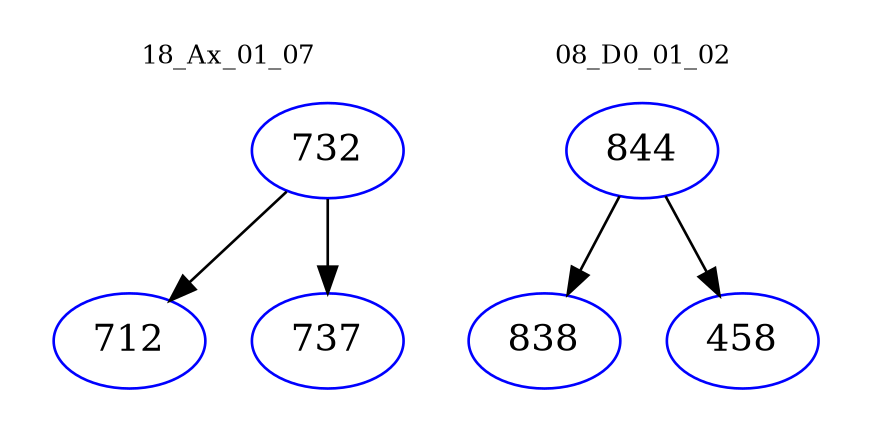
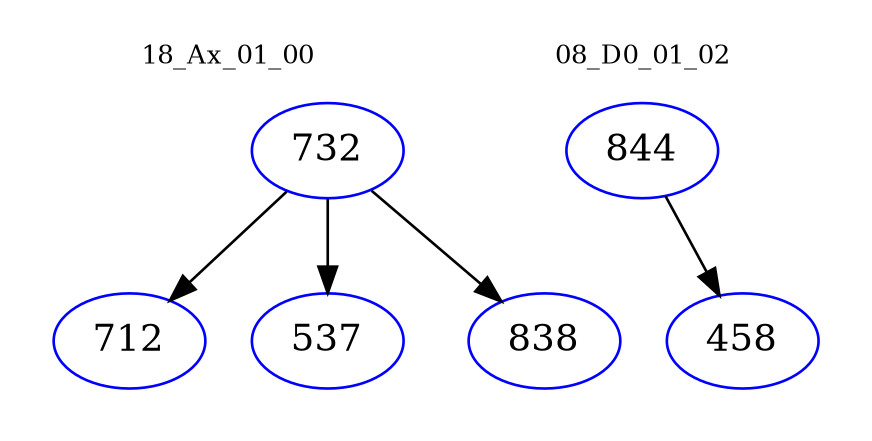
(229, 57) -> (229, 57)
(600, 233) -> (407, 221)
(328, 341) -> (328, 341)
